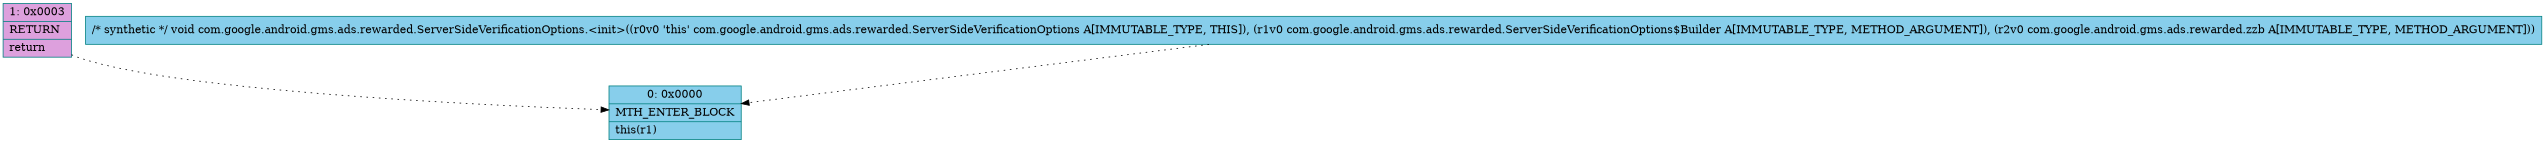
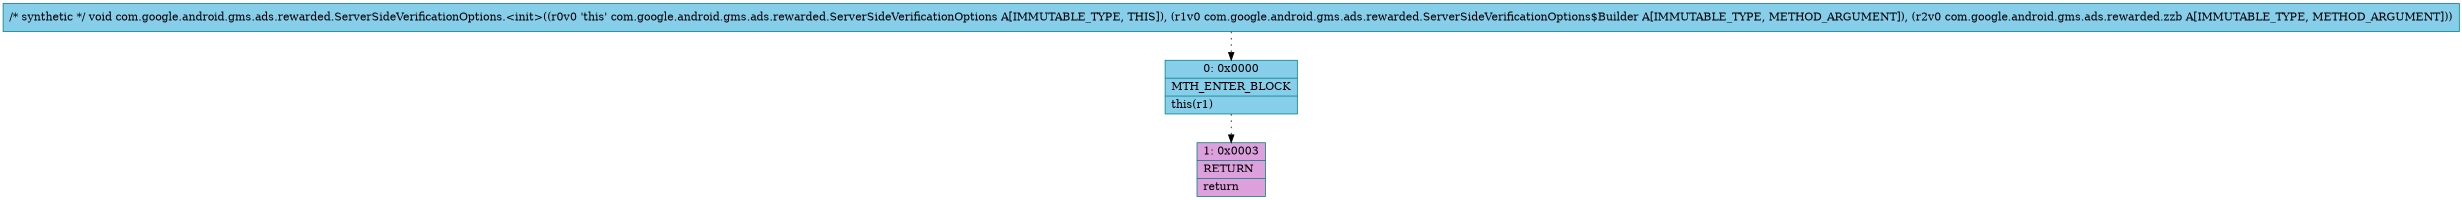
(335, 95) -> (1231, 124)
